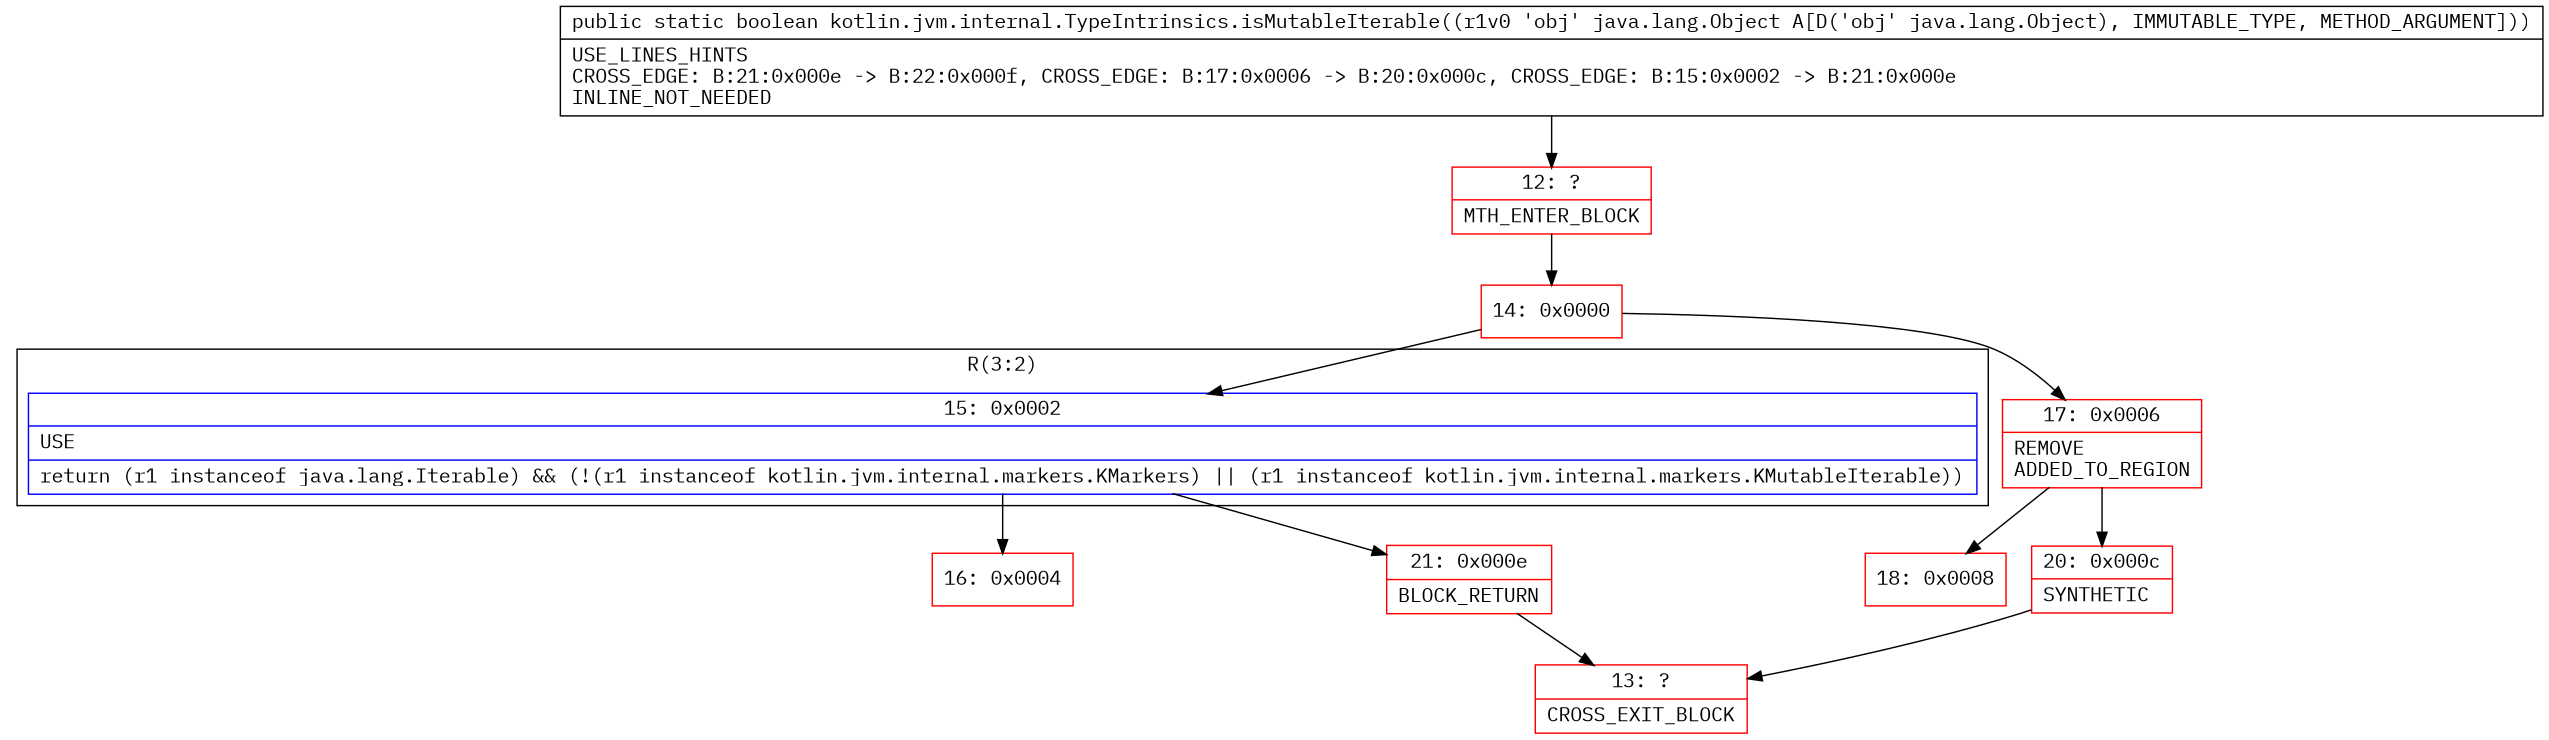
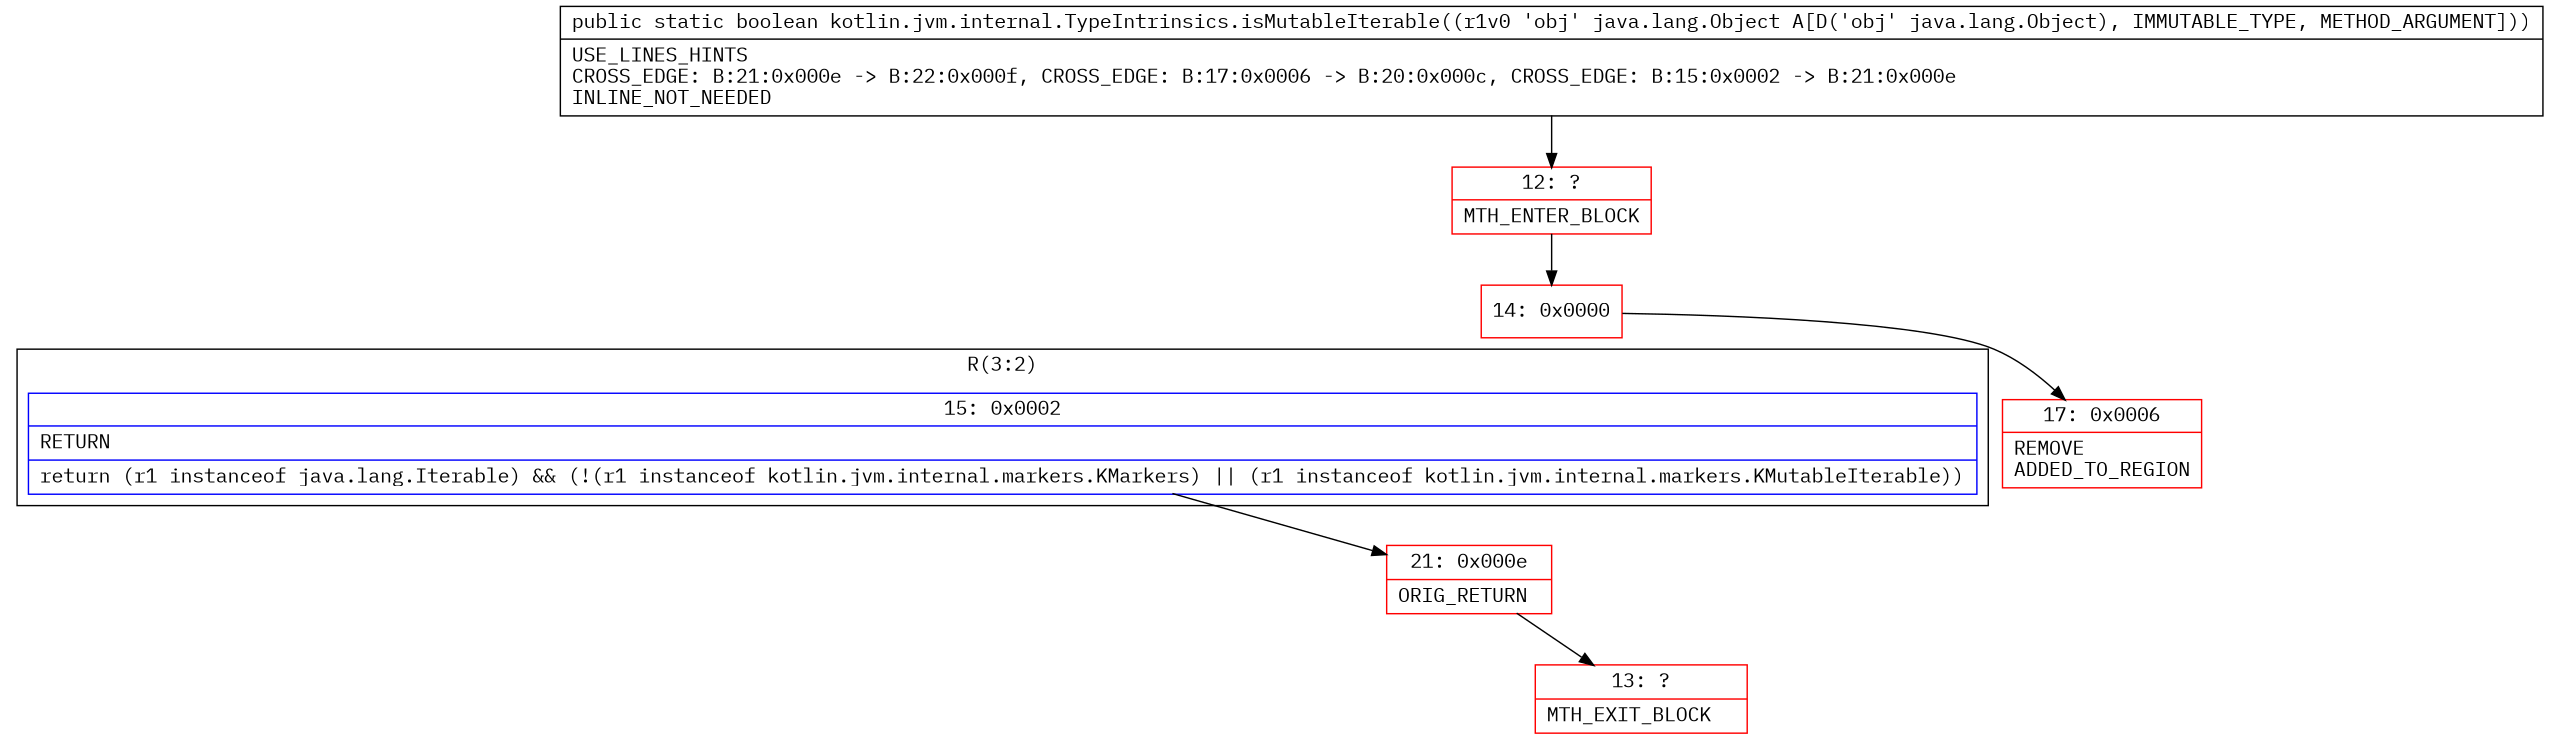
(1351, 360) -> none
(58, 442) -> (75, 442)
(1003, 580) -> none
(1936, 580) -> none
(2102, 580) -> none
(1469, 596) -> (1463, 596)
(1641, 715) -> (1629, 715)
